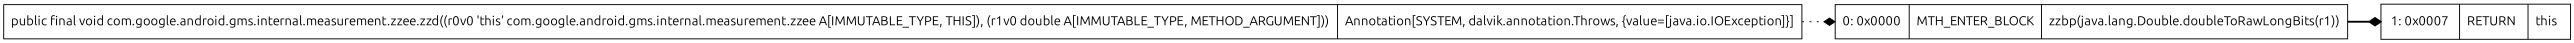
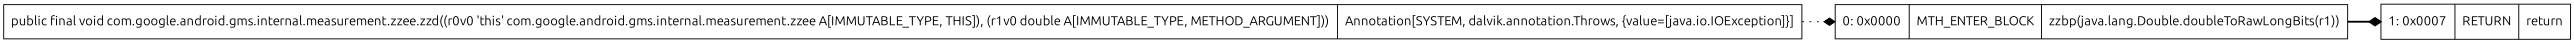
(2547, 21) -> (2545, 21)
